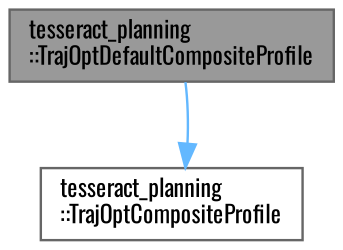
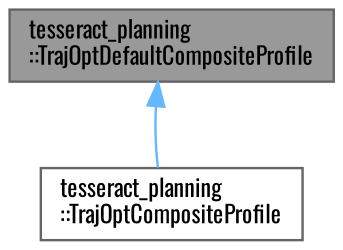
(188, 113) -> (156, 137)
